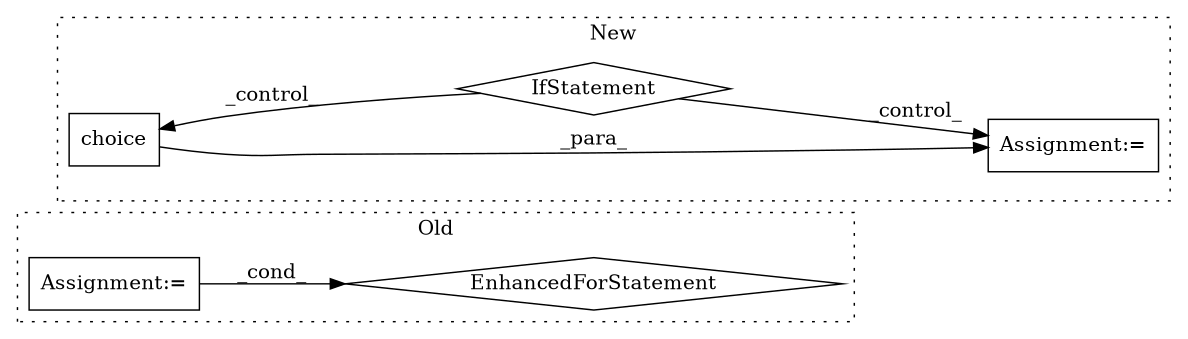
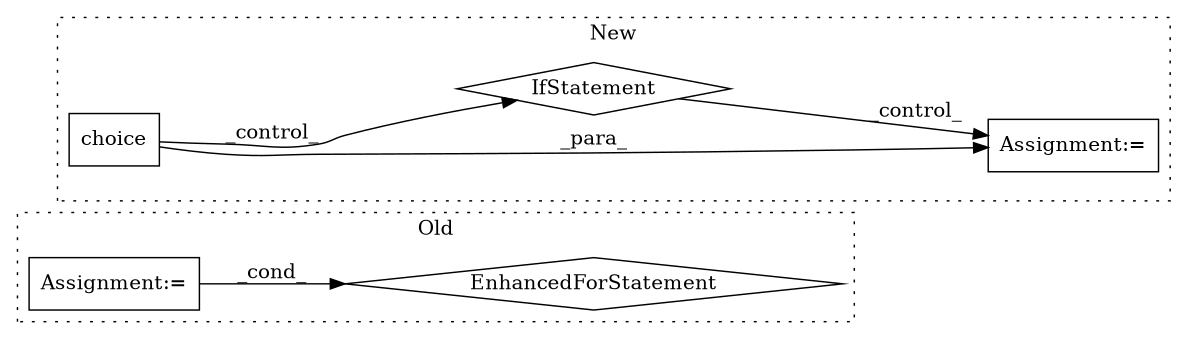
(327, 105) -> (332, 140)
